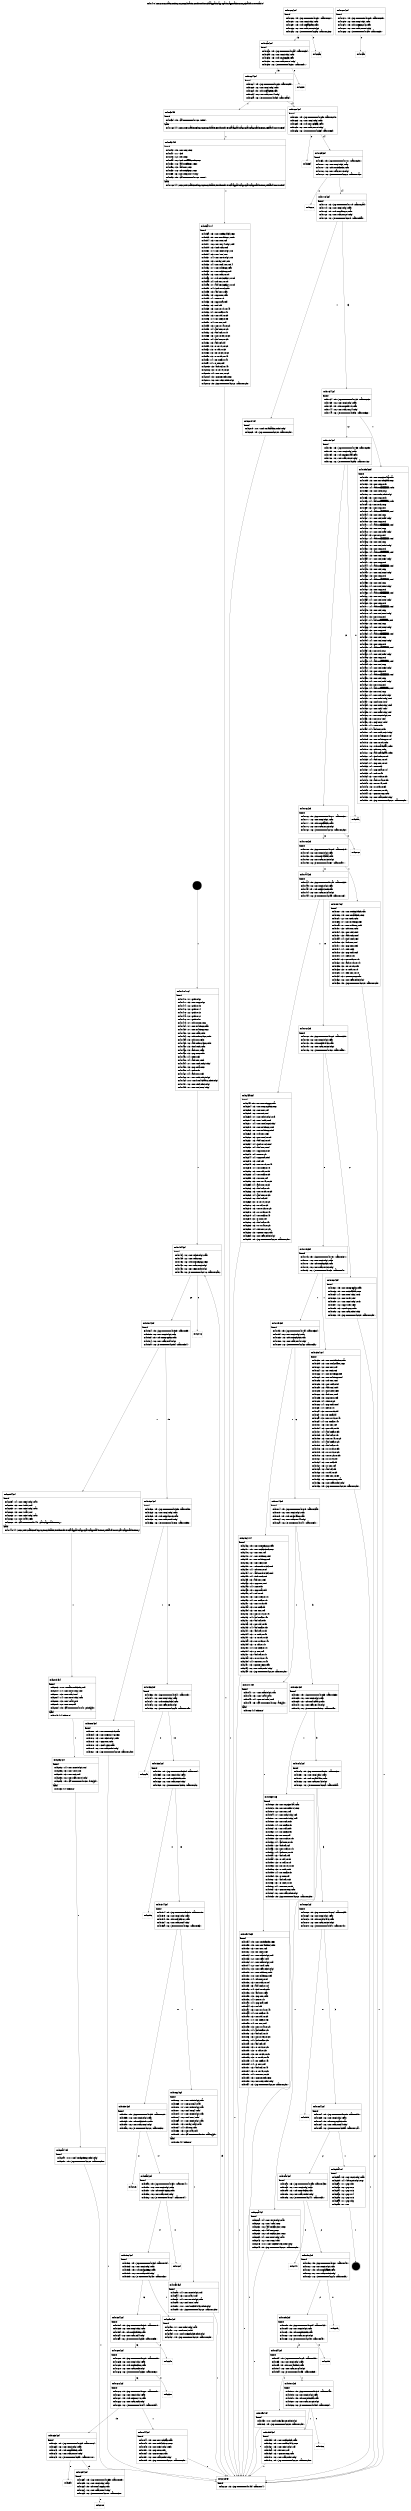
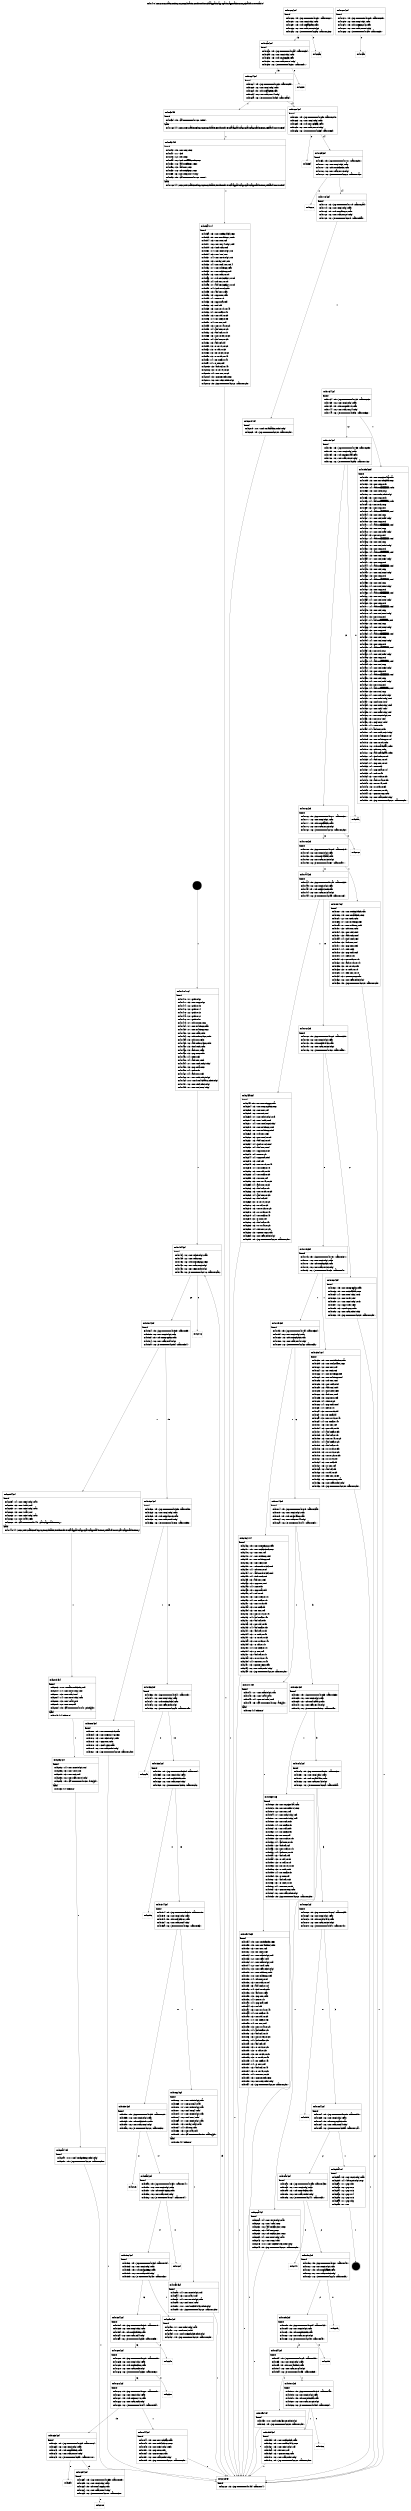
(344, 305) -> none
